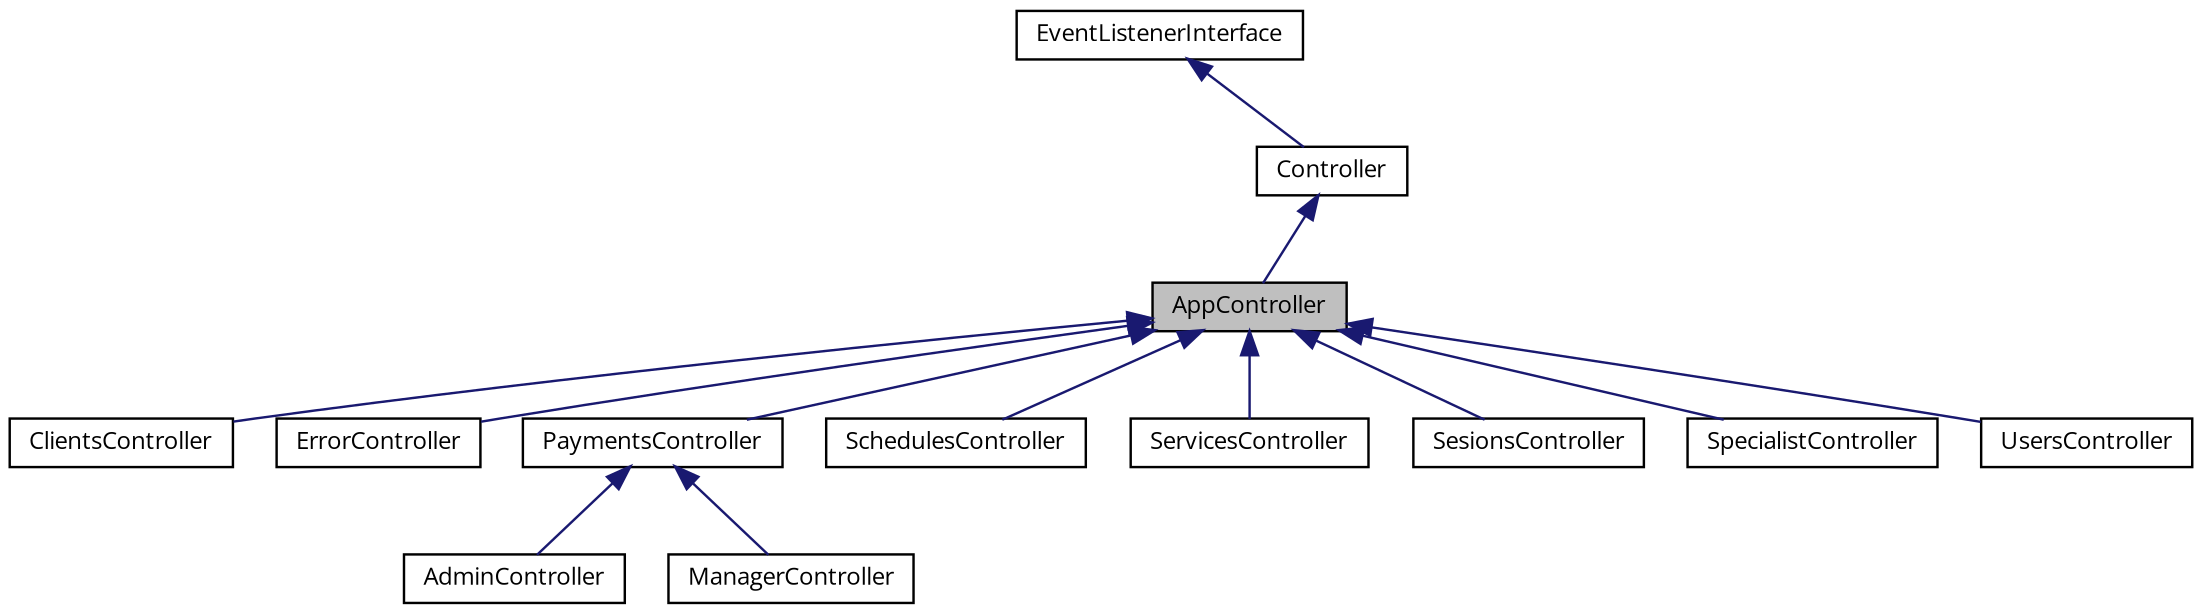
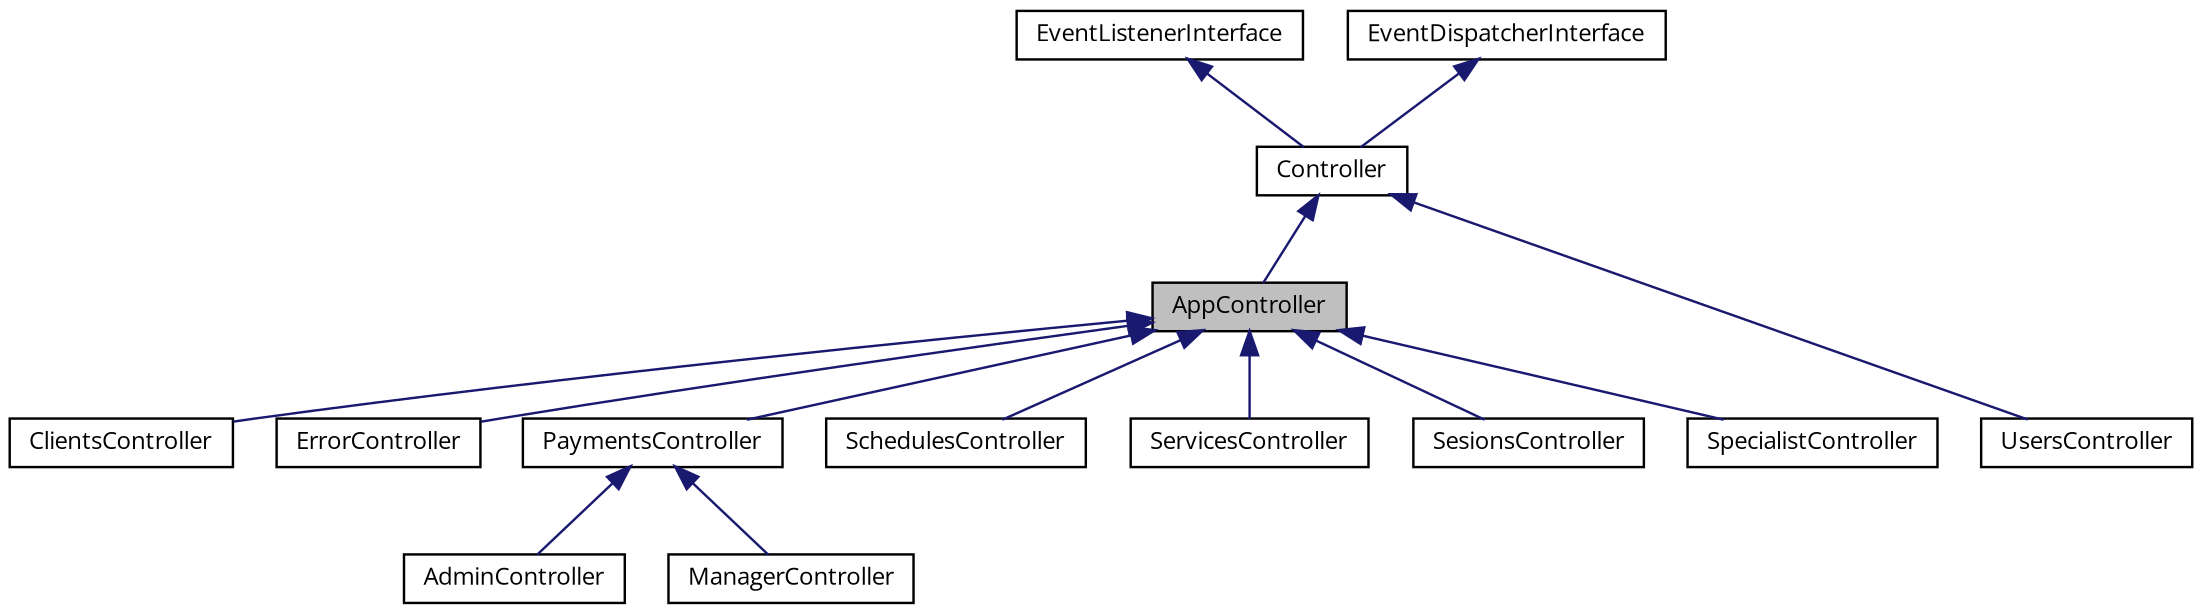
none -> (1507, 35)
(1676, 374) -> (1721, 311)
